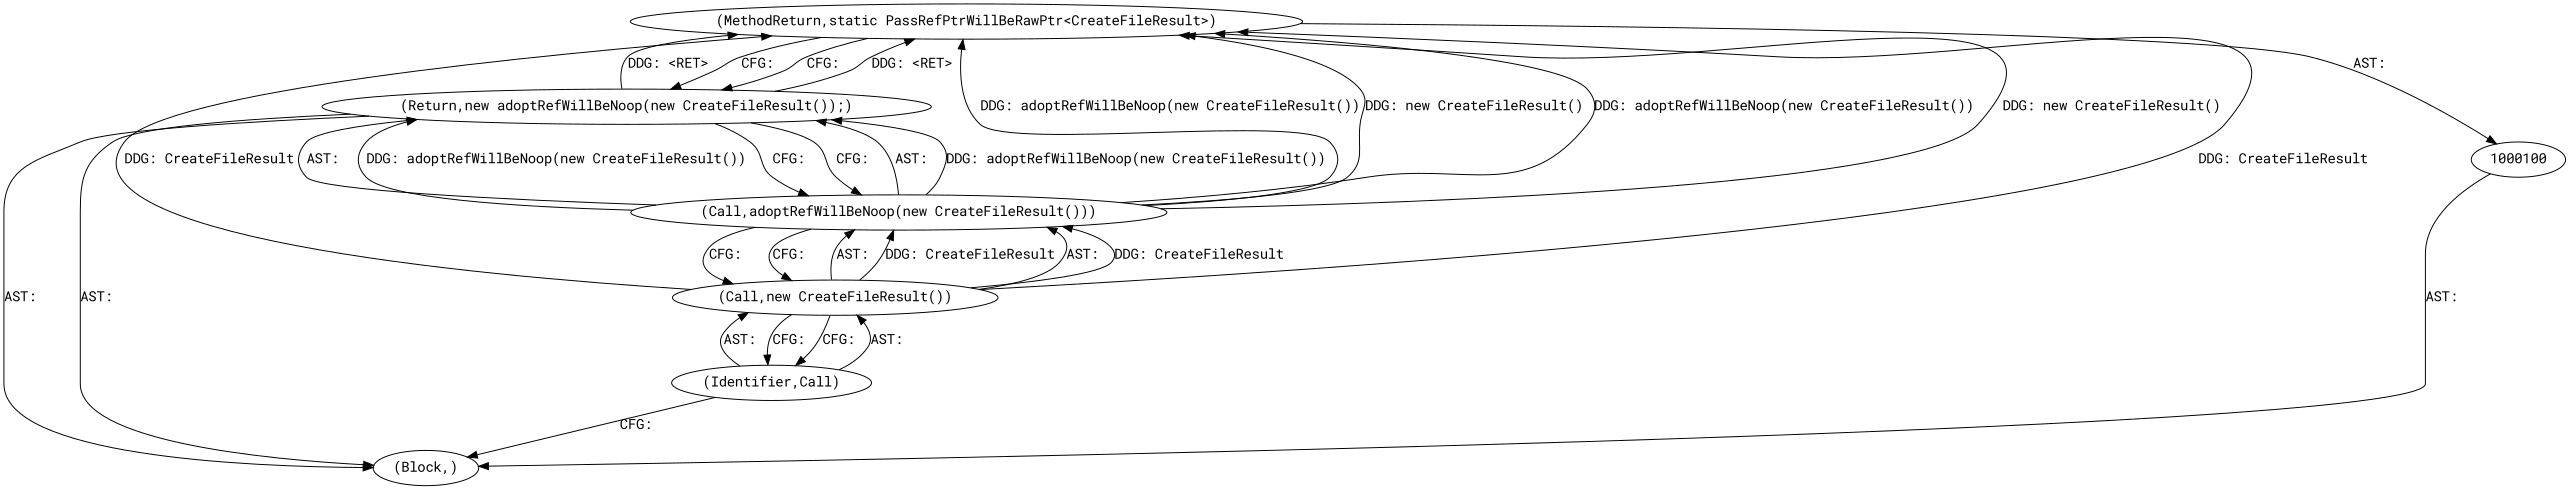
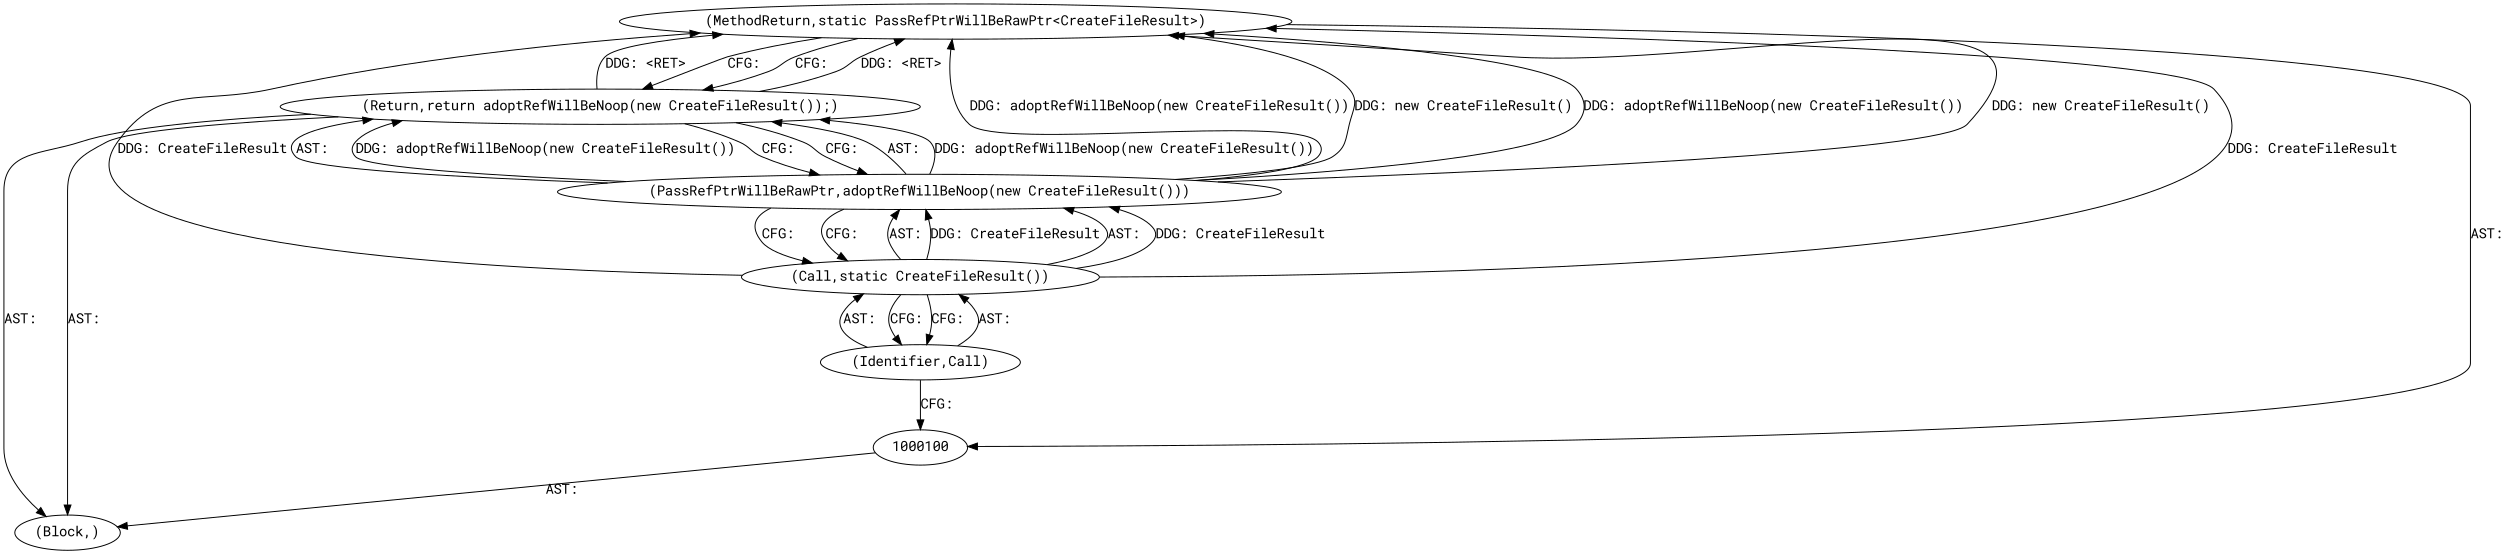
(627, 107) -> (600, 107)
(899, 212) -> (919, 192)
(835, 298) -> (920, 277)
(596, 426) -> (920, 400)
